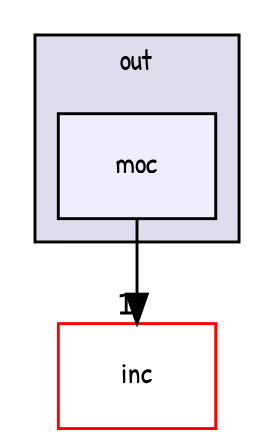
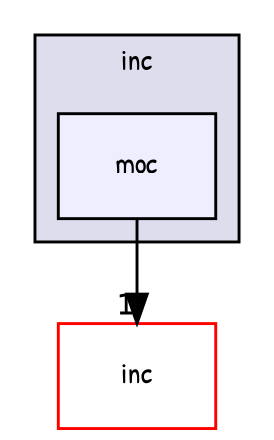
(137, 63) -> (137, 63)
